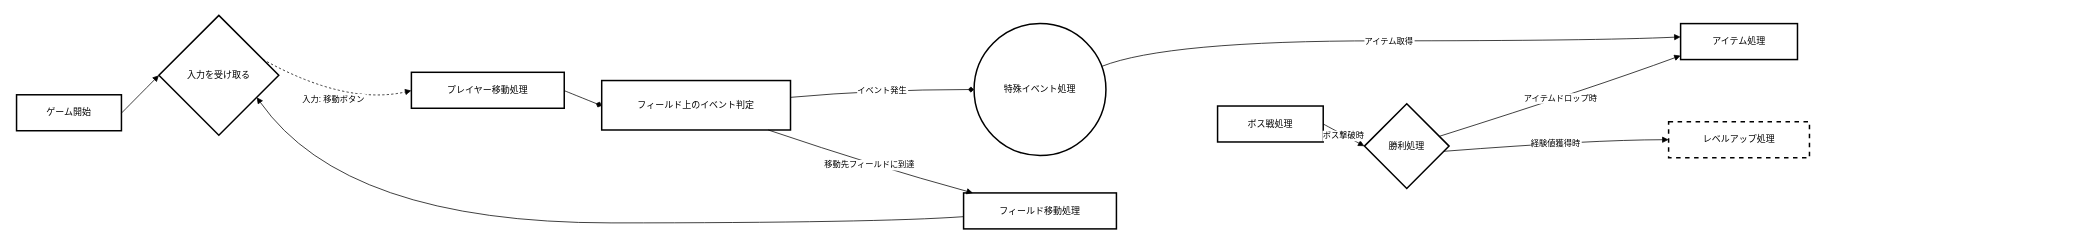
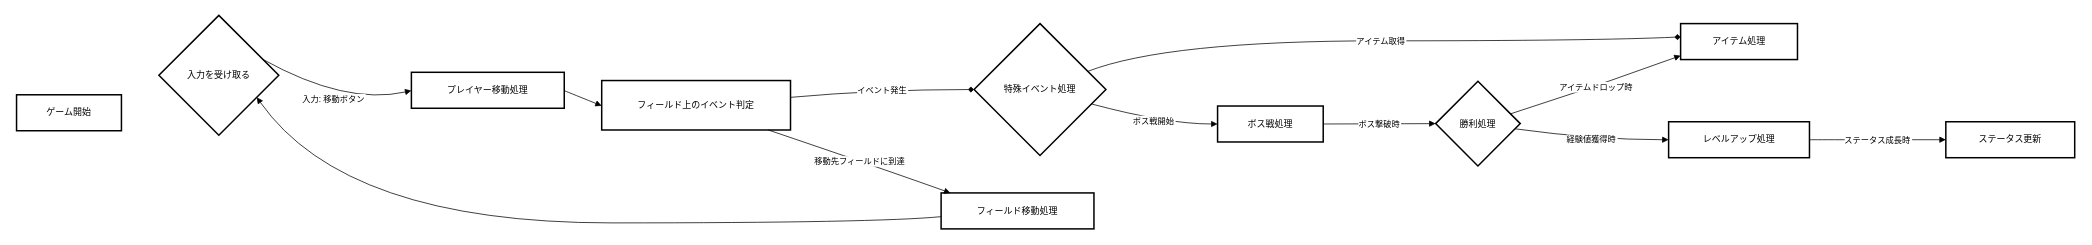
(1673, 37) -> (1673, 37)
(147, 86) -> none
(331, 88) -> (331, 88)
(1040, 90) -> (1040, 90)
(594, 103) -> (594, 103)
none -> (1150, 117)
(1740, 140) -> (1740, 140)
none -> (1876, 140)
none -> (2011, 140)
(1407, 146) -> (1478, 124)
(1040, 211) -> (1017, 211)
